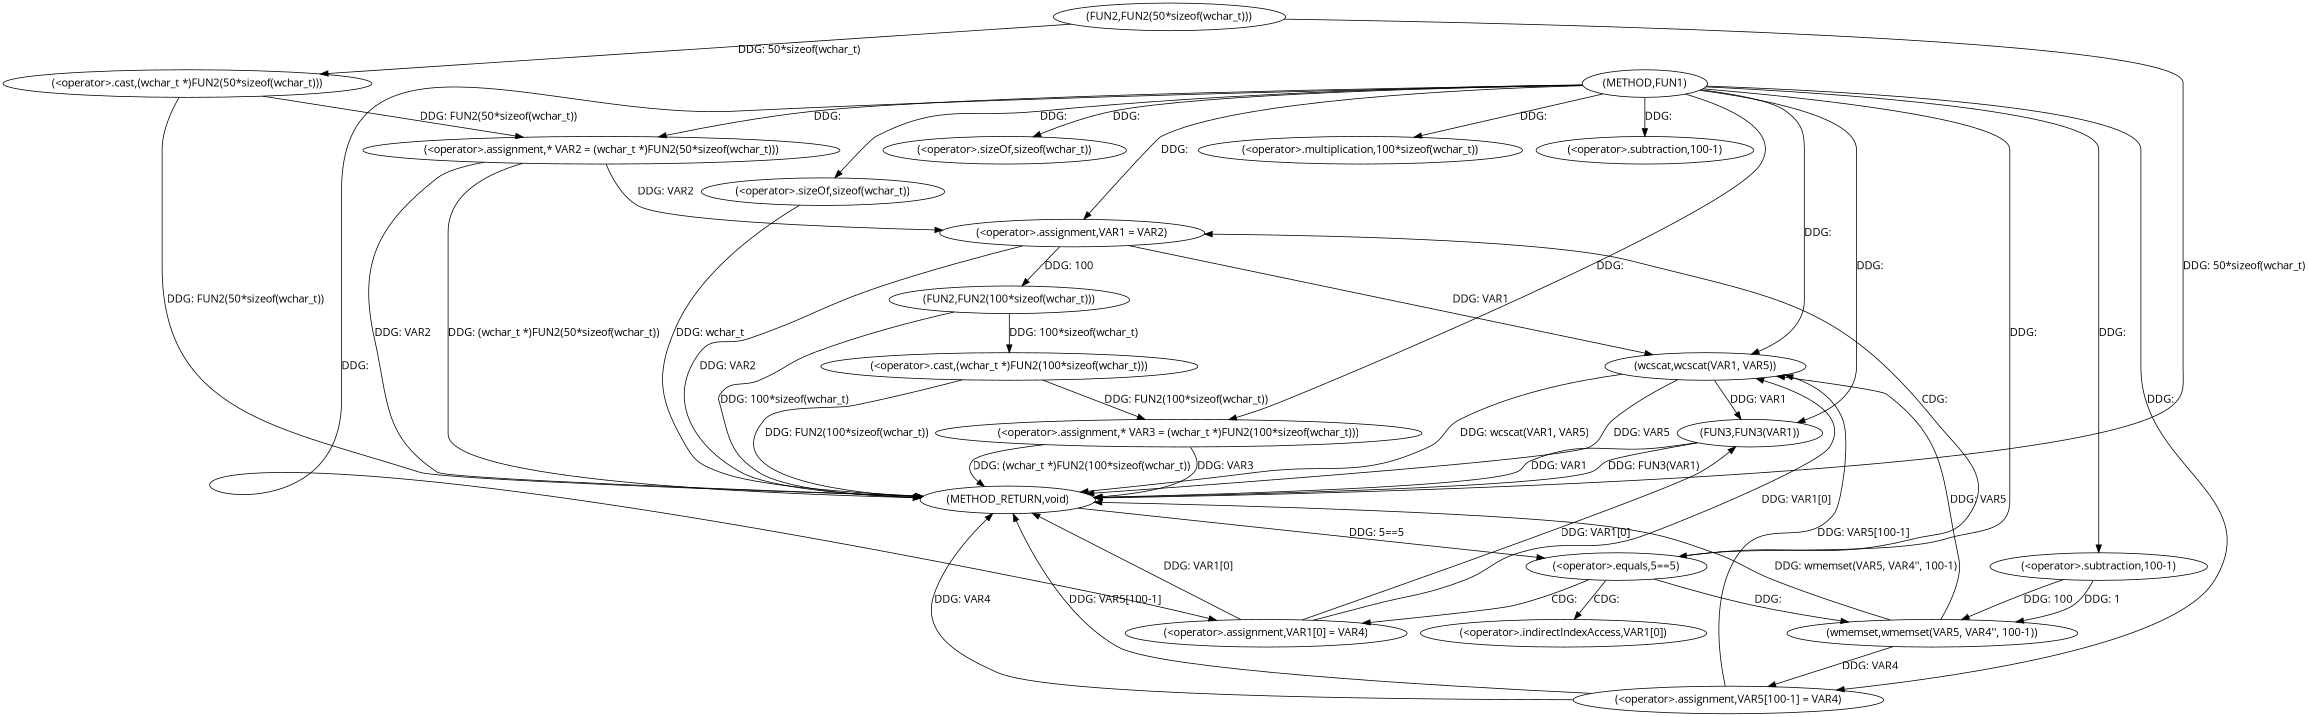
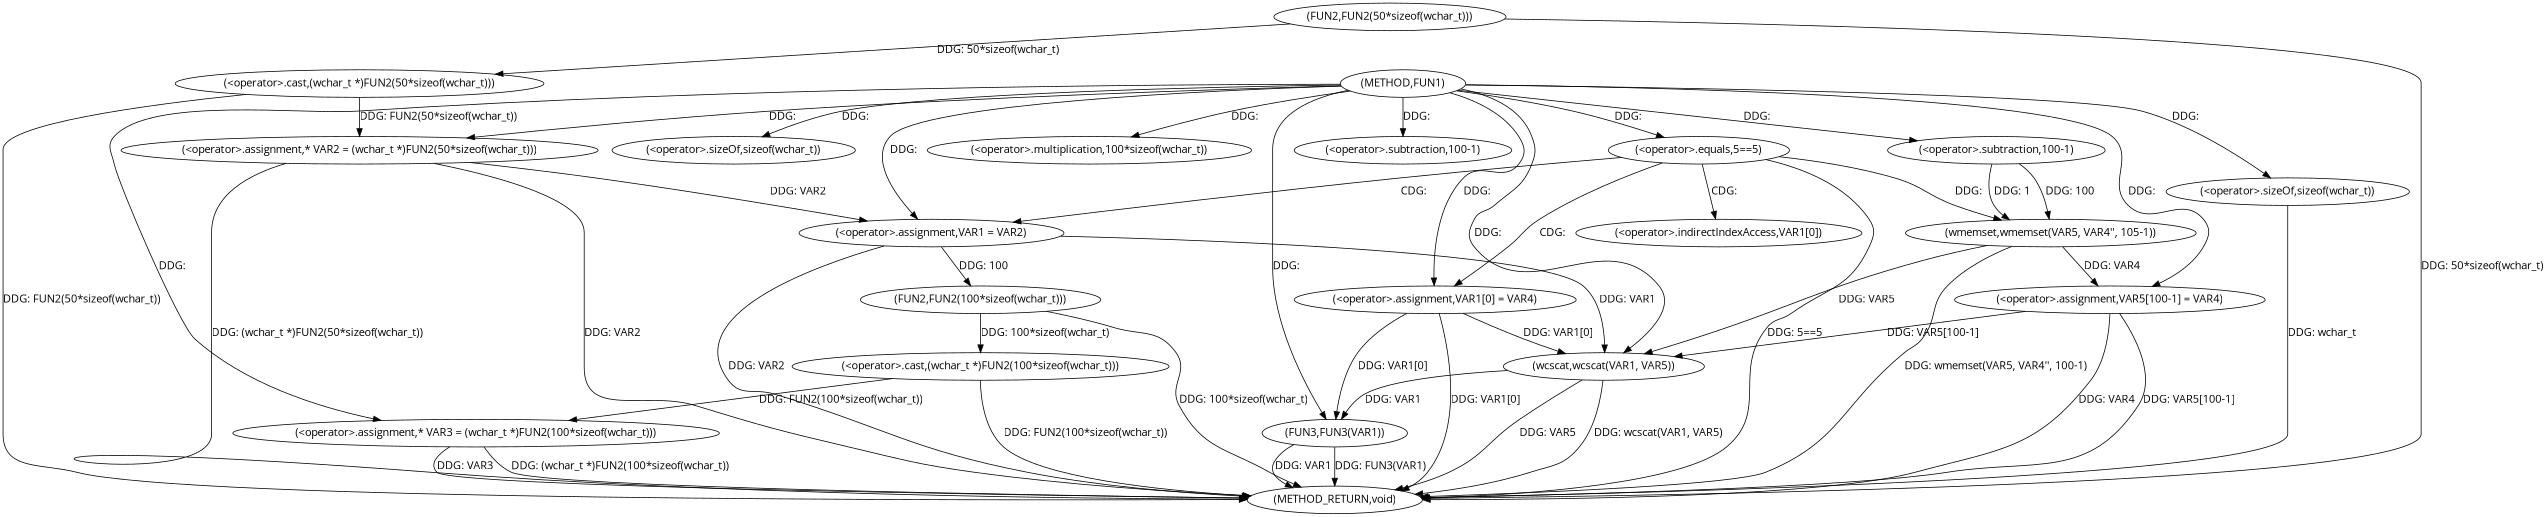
(1308, 533) -> (1749, 399)
(1932, 633) -> (2051, 233)
